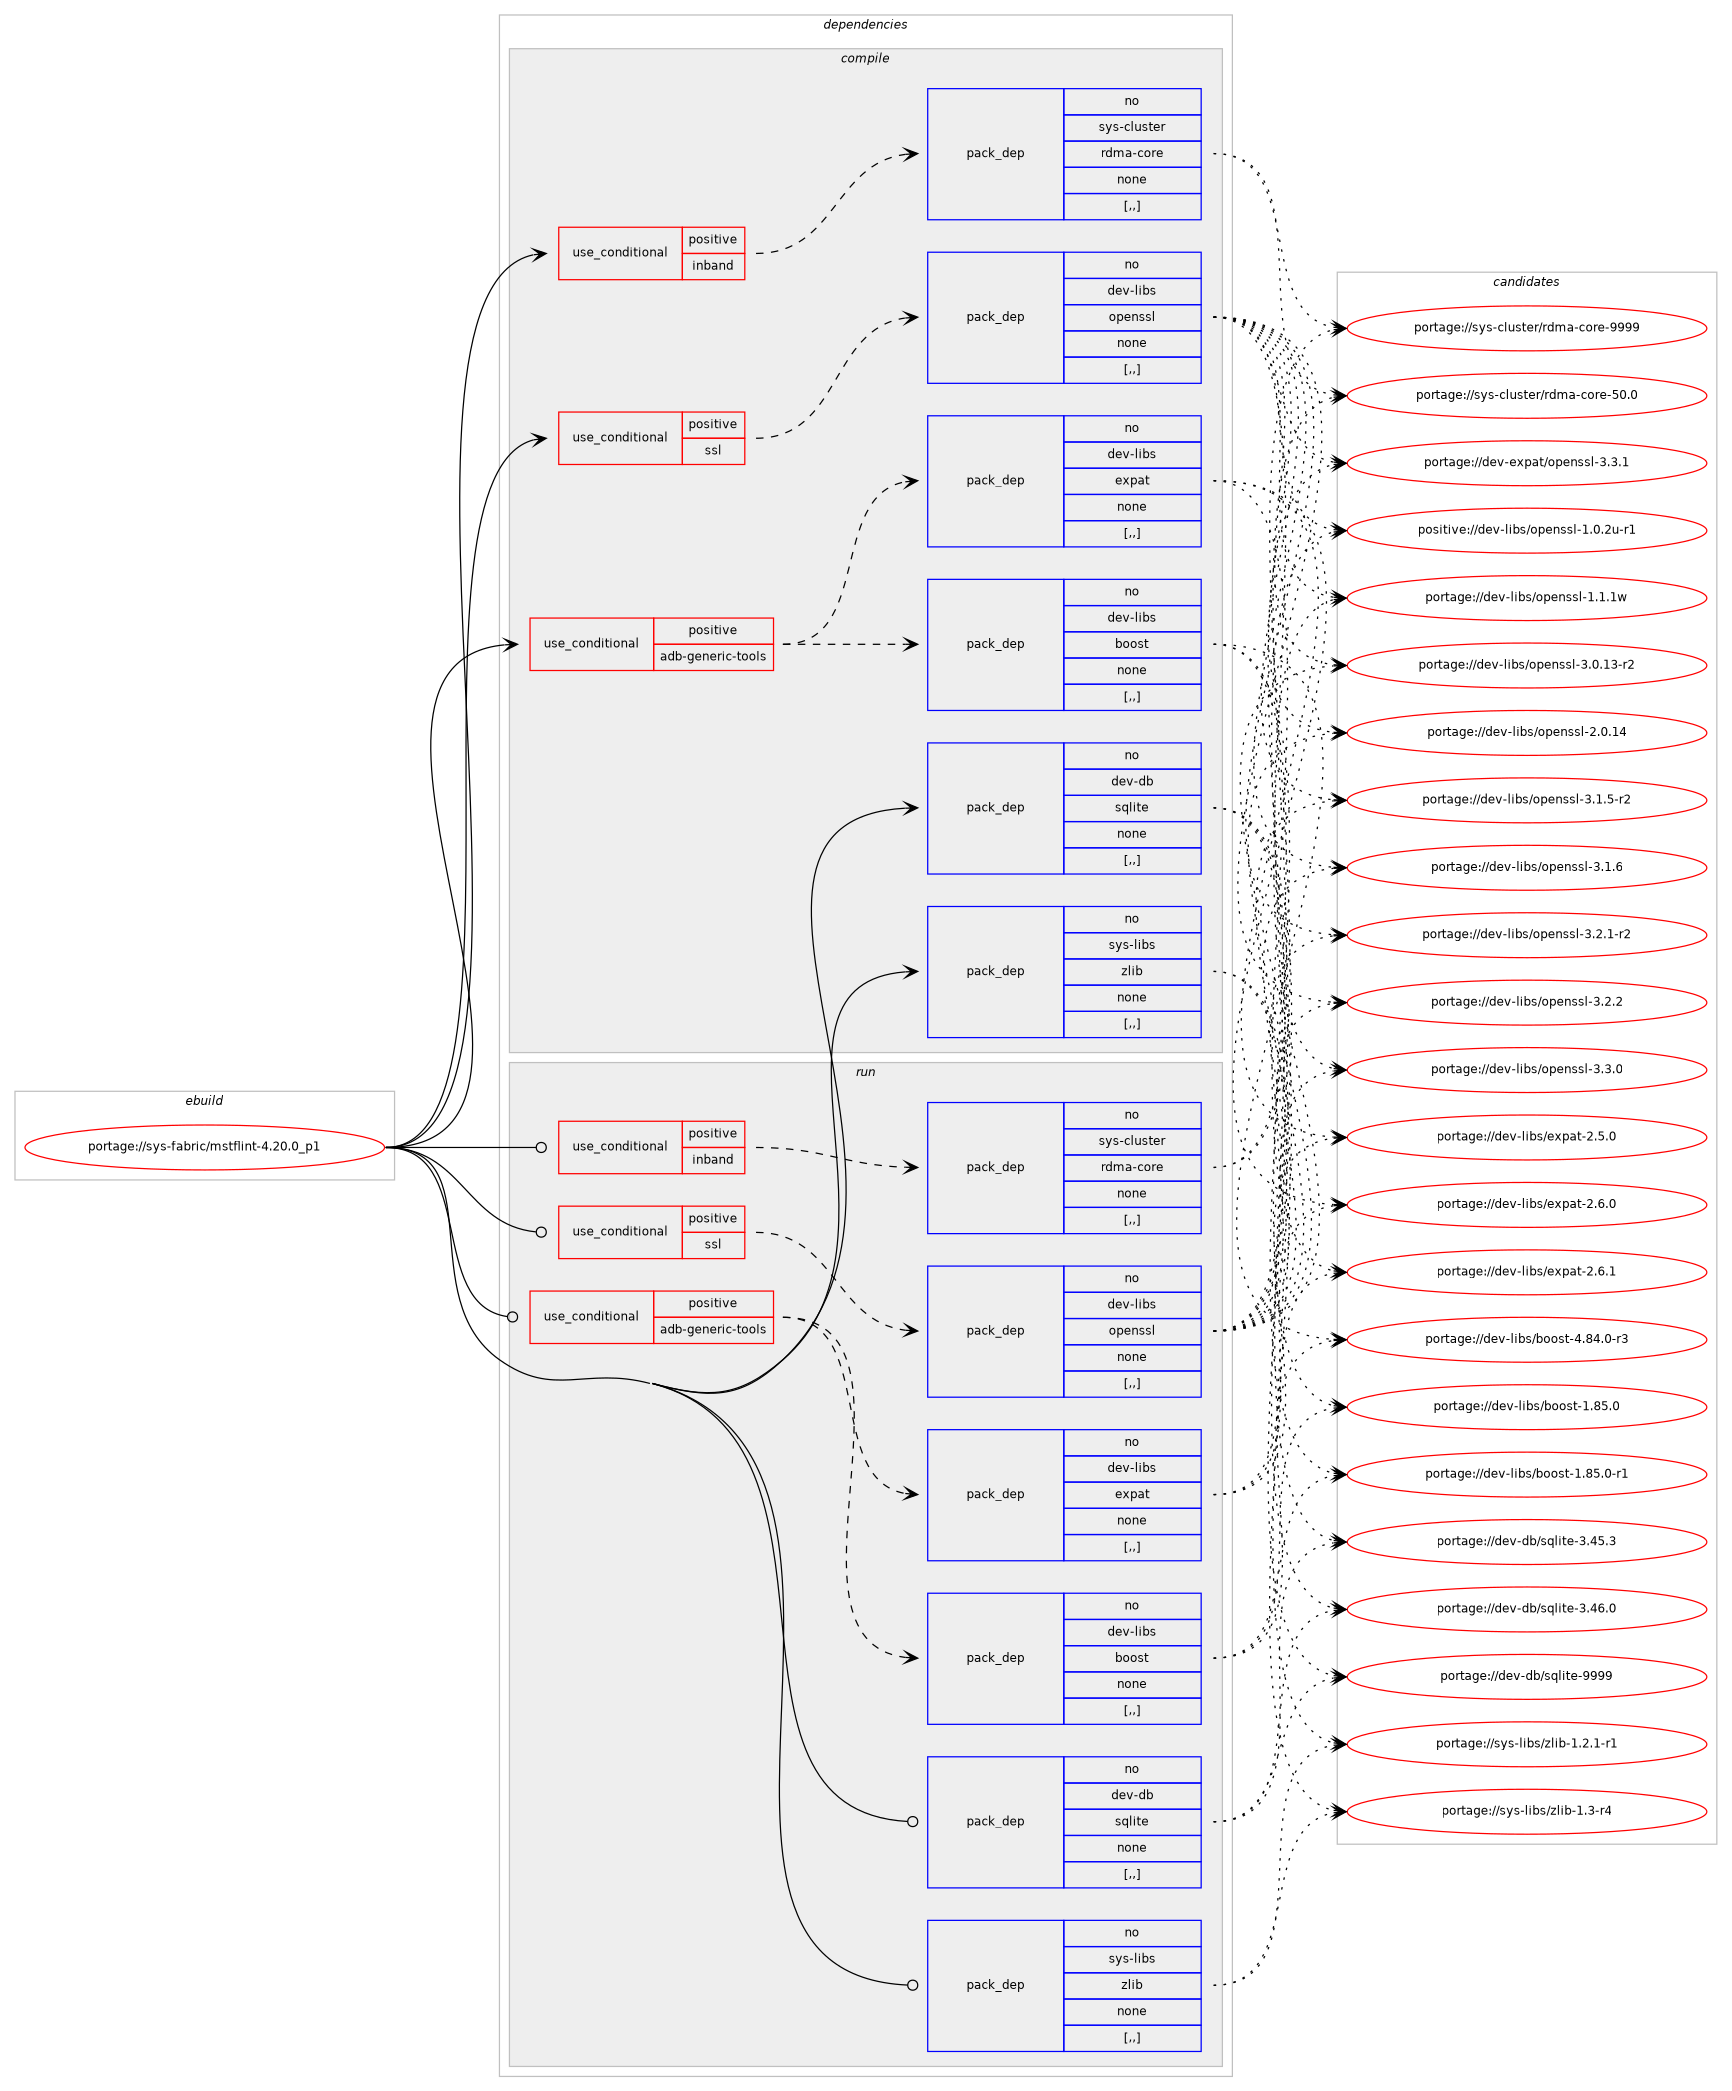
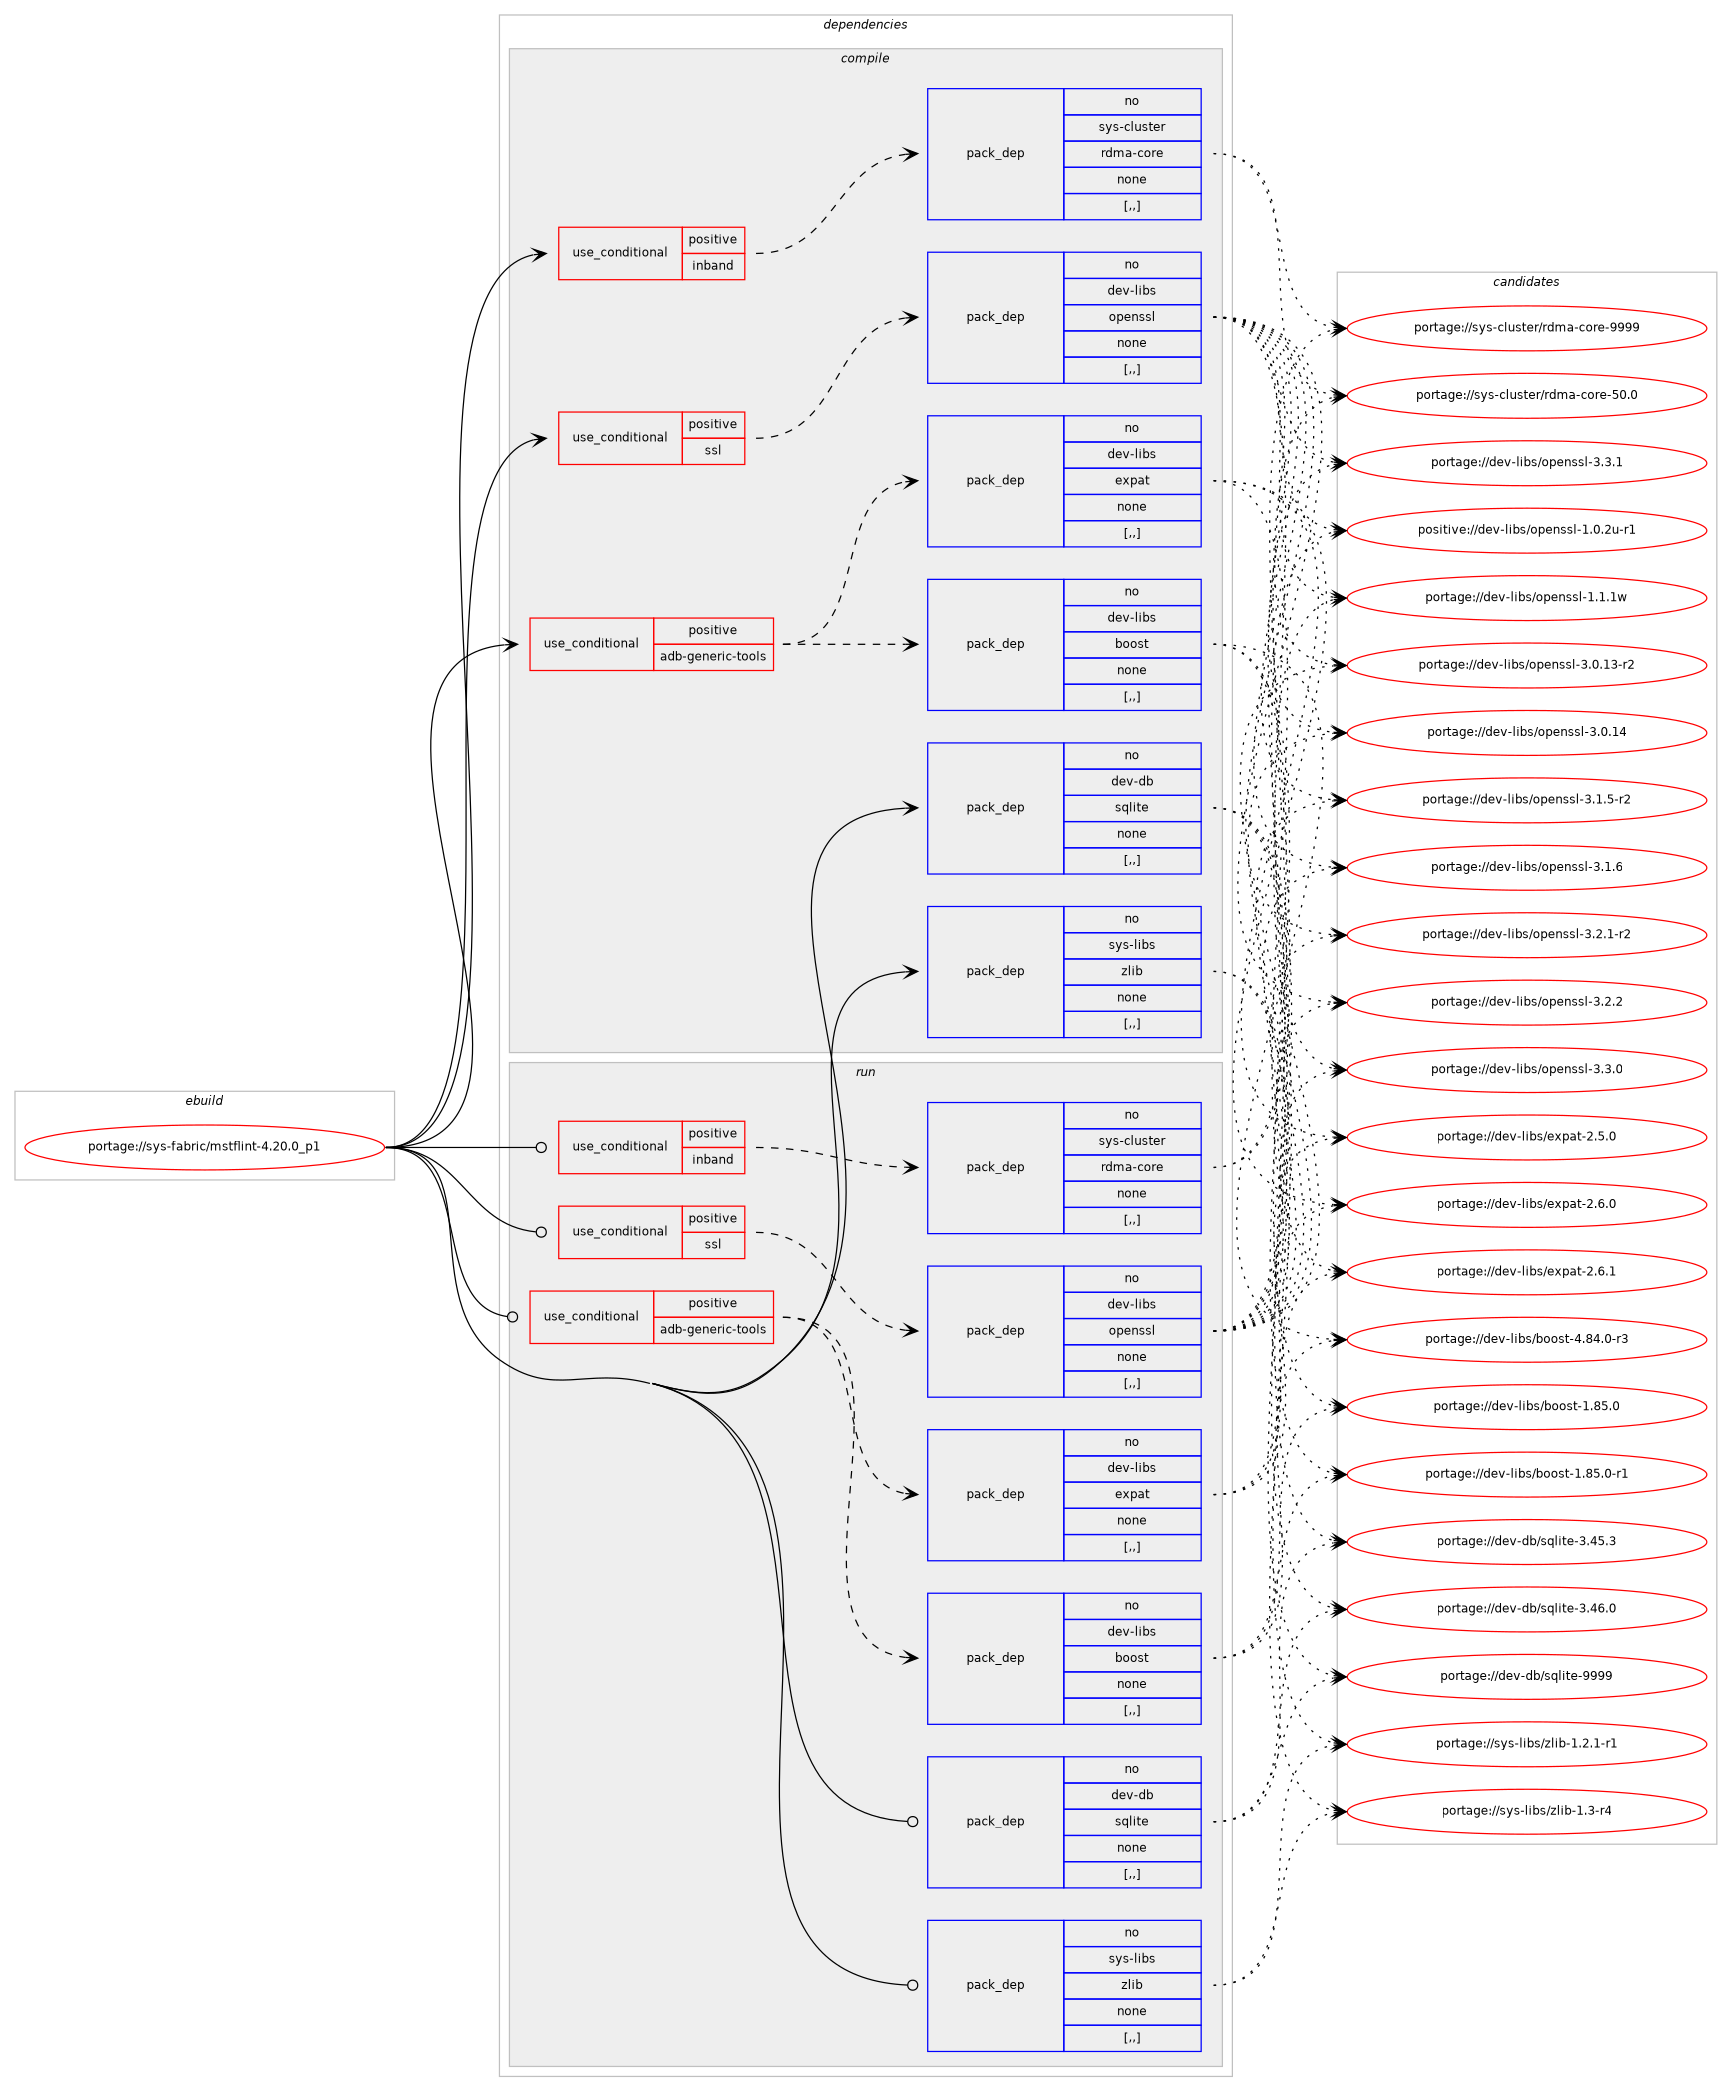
(1527, 463) -> (1527, 463)
(1527, 733) -> (1527, 733)
